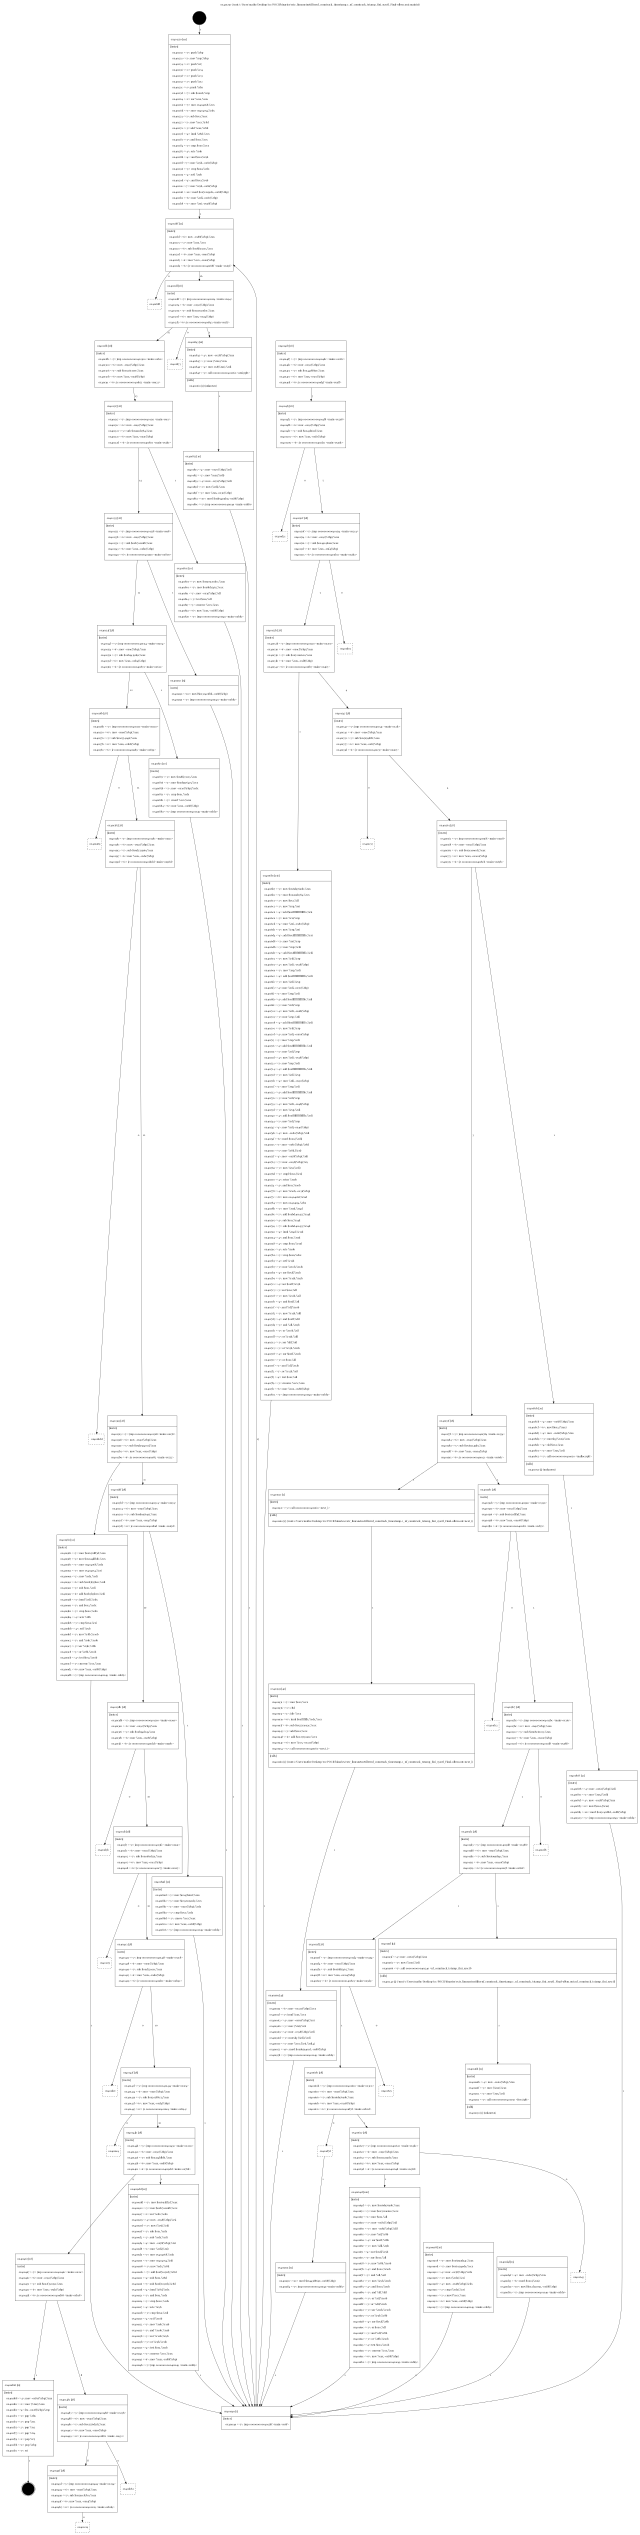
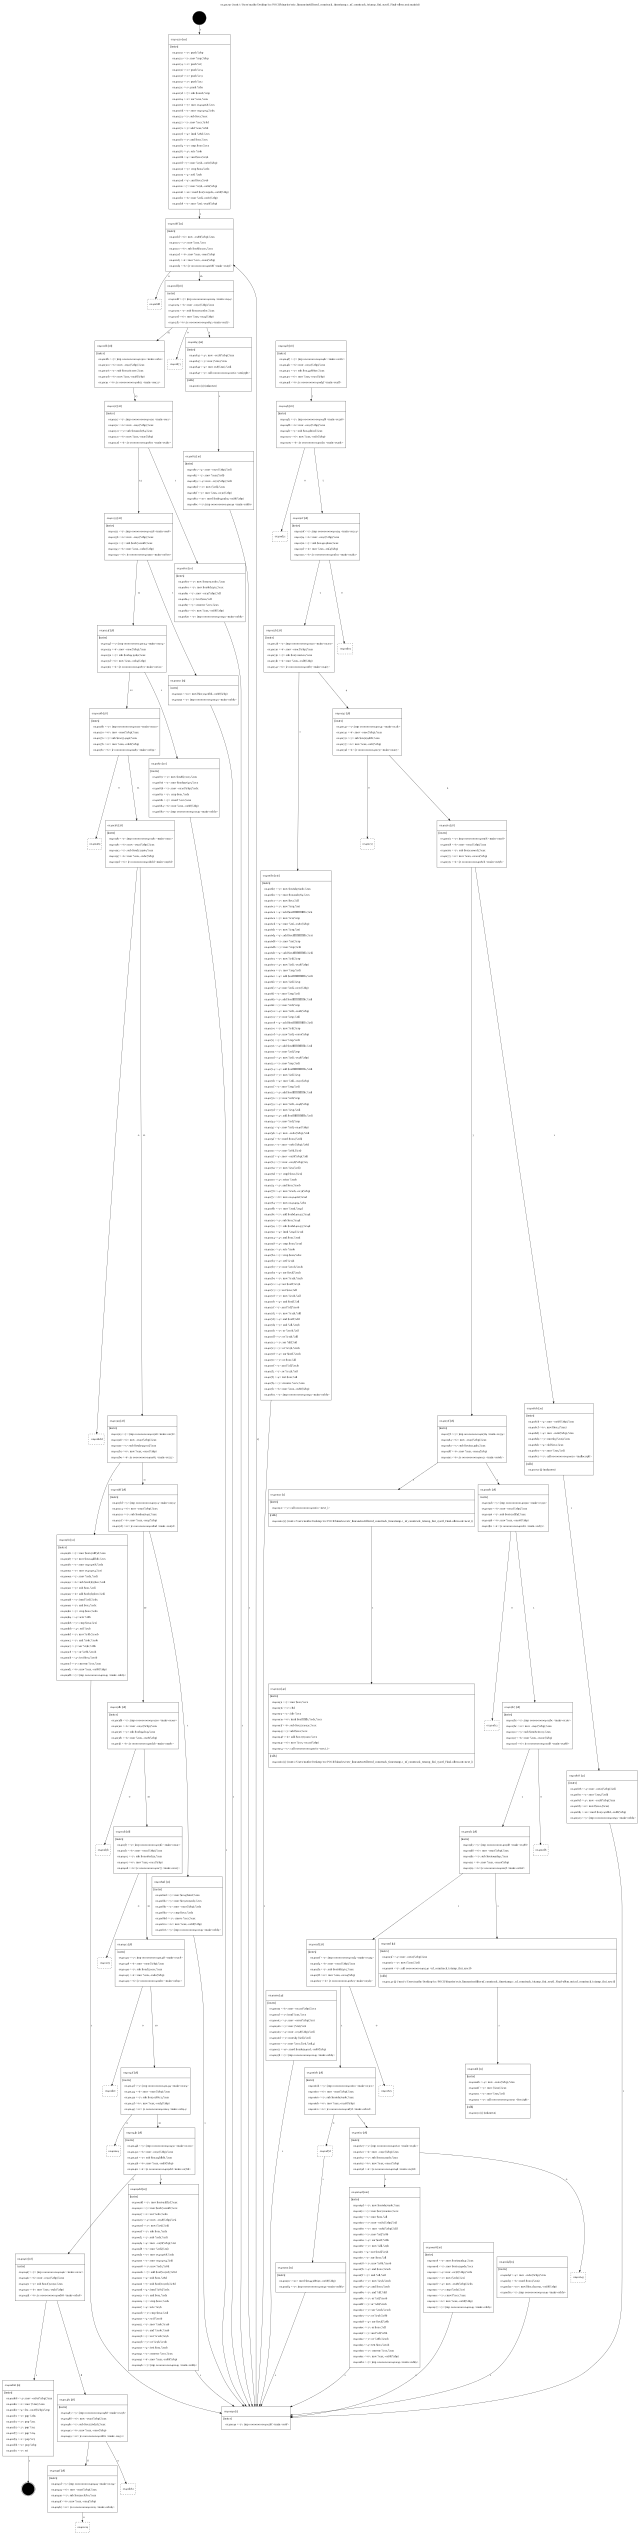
(319, 1876) -> none
